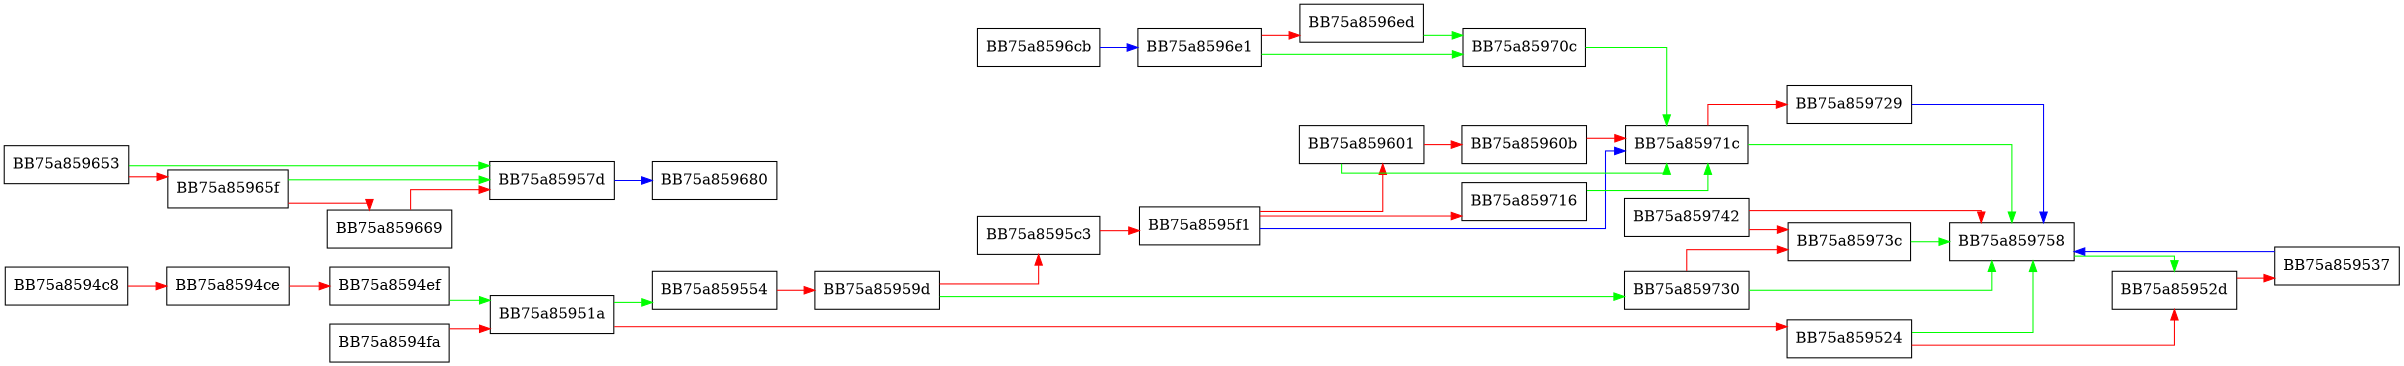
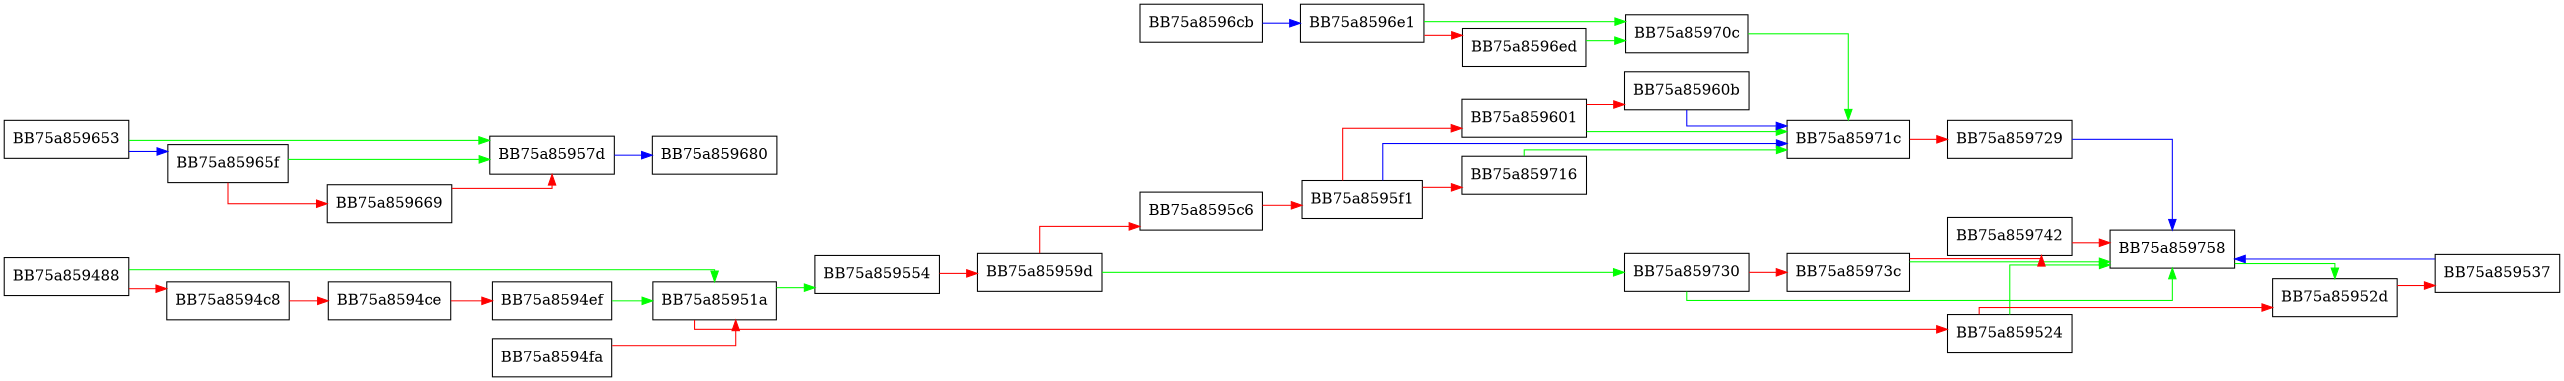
(1601, 138) -> (1724, 126)
(1914, 145) -> none
(143, 177) -> (143, 151)
(1763, 230) -> (1976, 259)
(1039, 235) -> (1201, 211)
none -> (66, 277)
